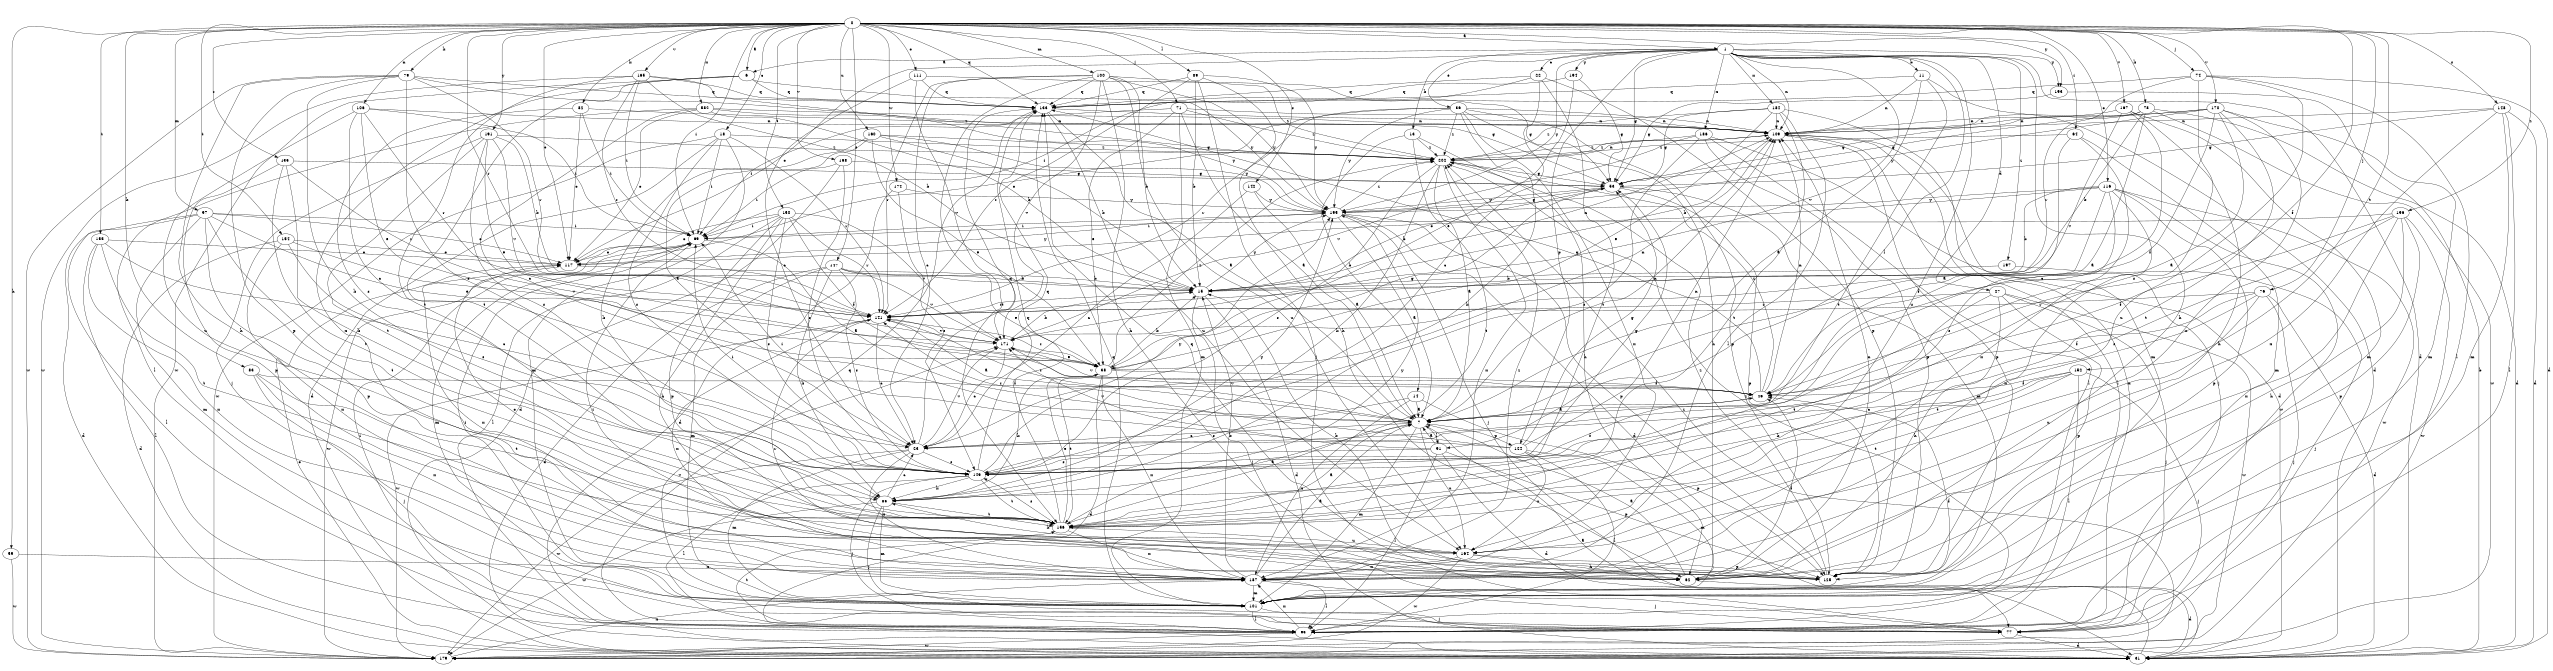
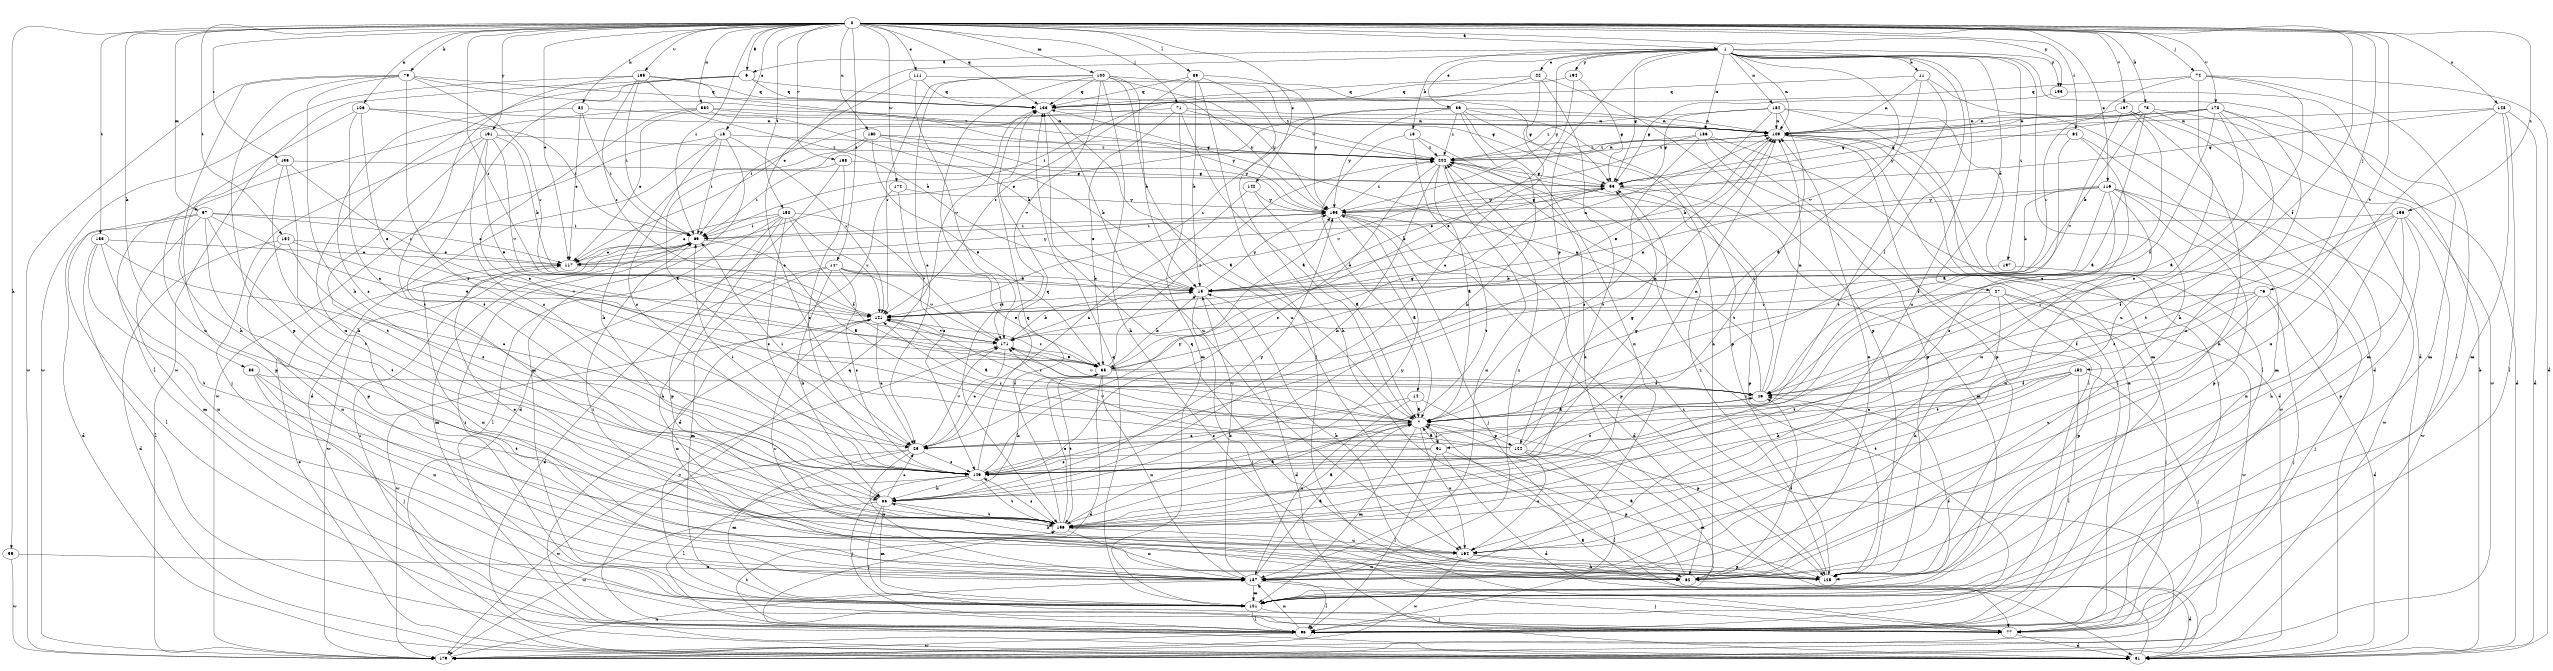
(1314, 134) -> (1314, 134)
(991, 256) -> none
(579, 284) -> none
(1674, 457) -> (2126, 512)
